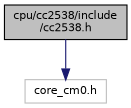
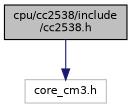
(66, 91) -> (66, 91)
